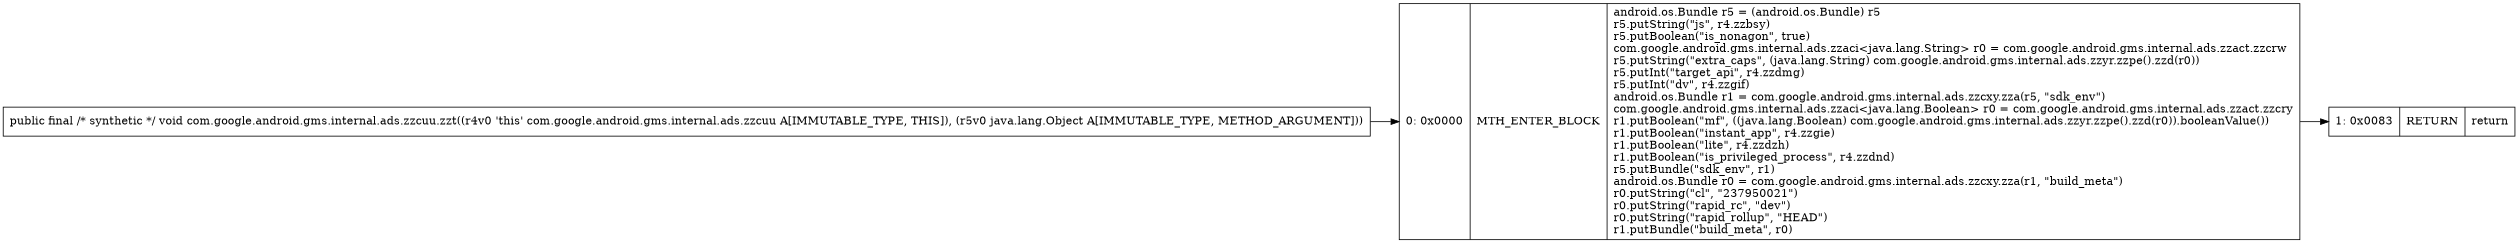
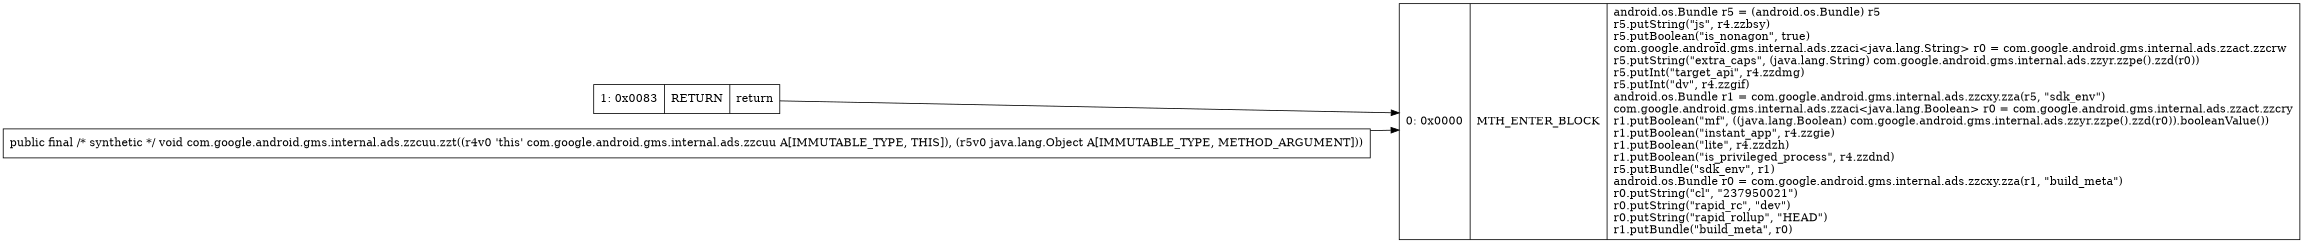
(2310, 122) -> (1085, 107)
